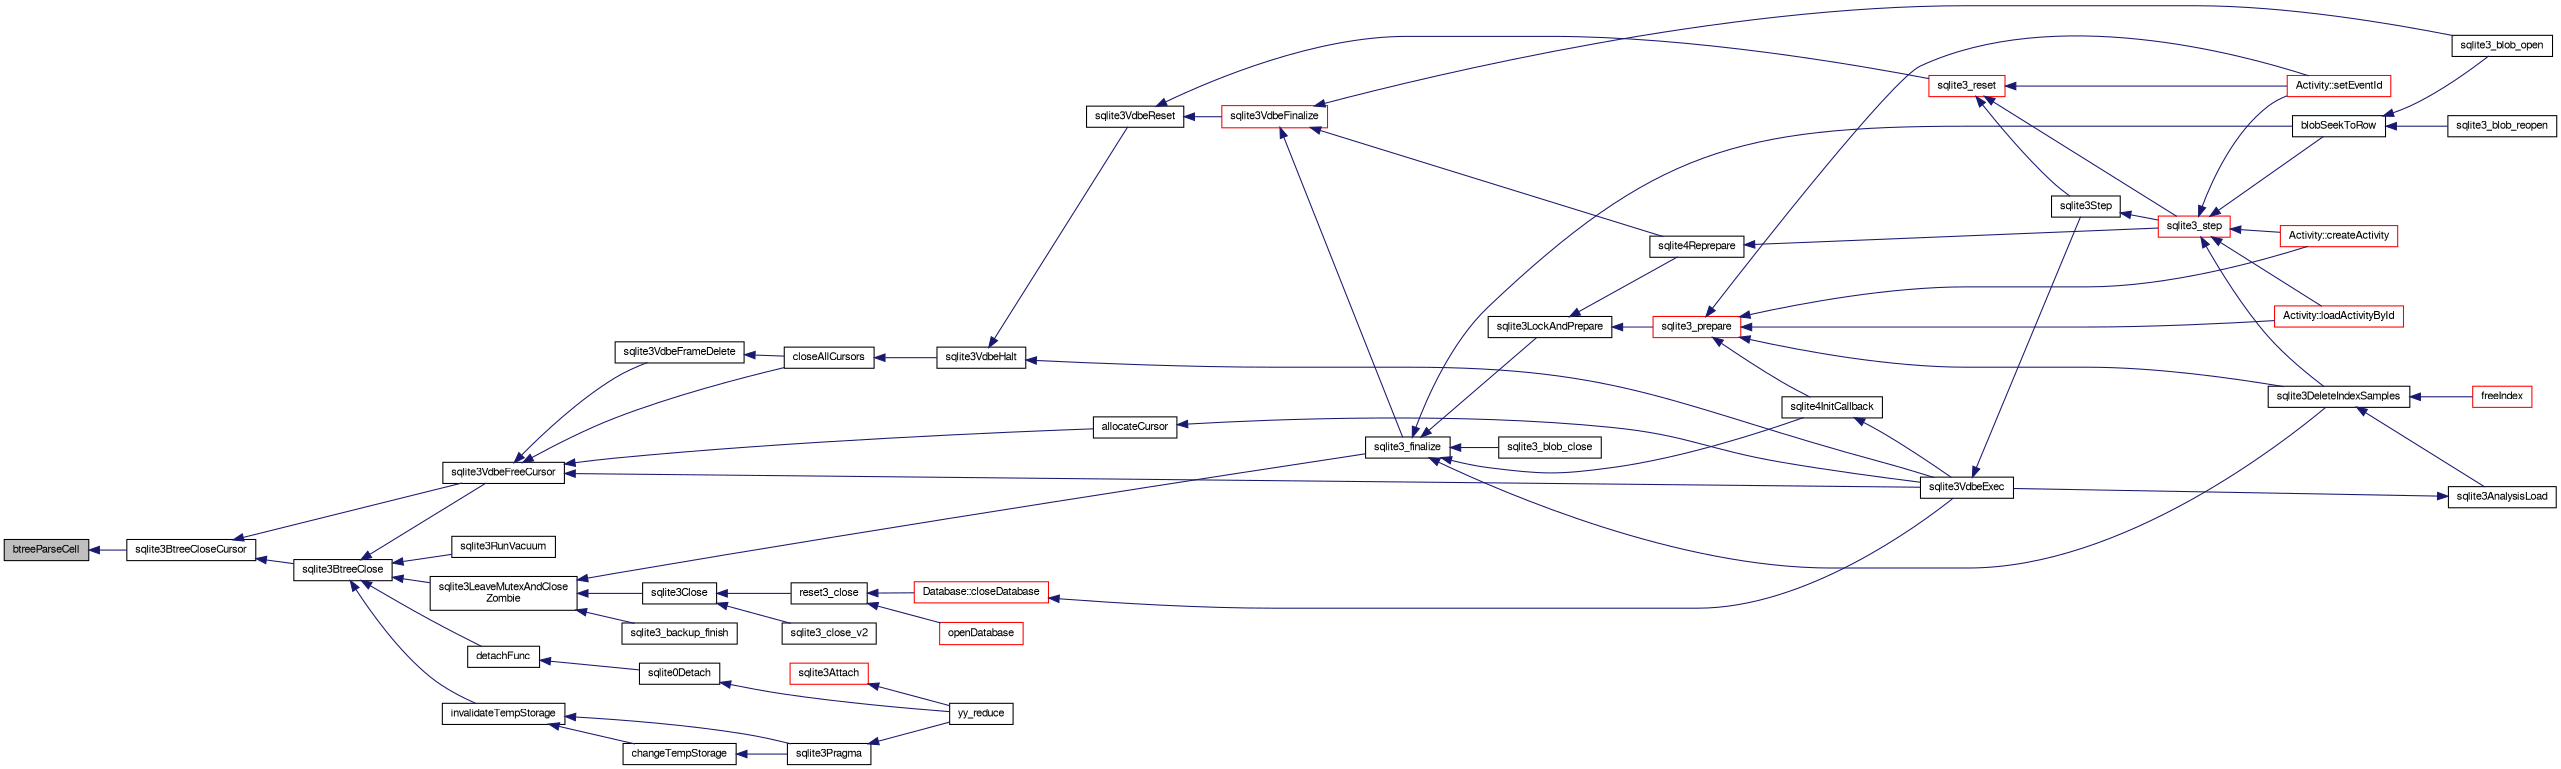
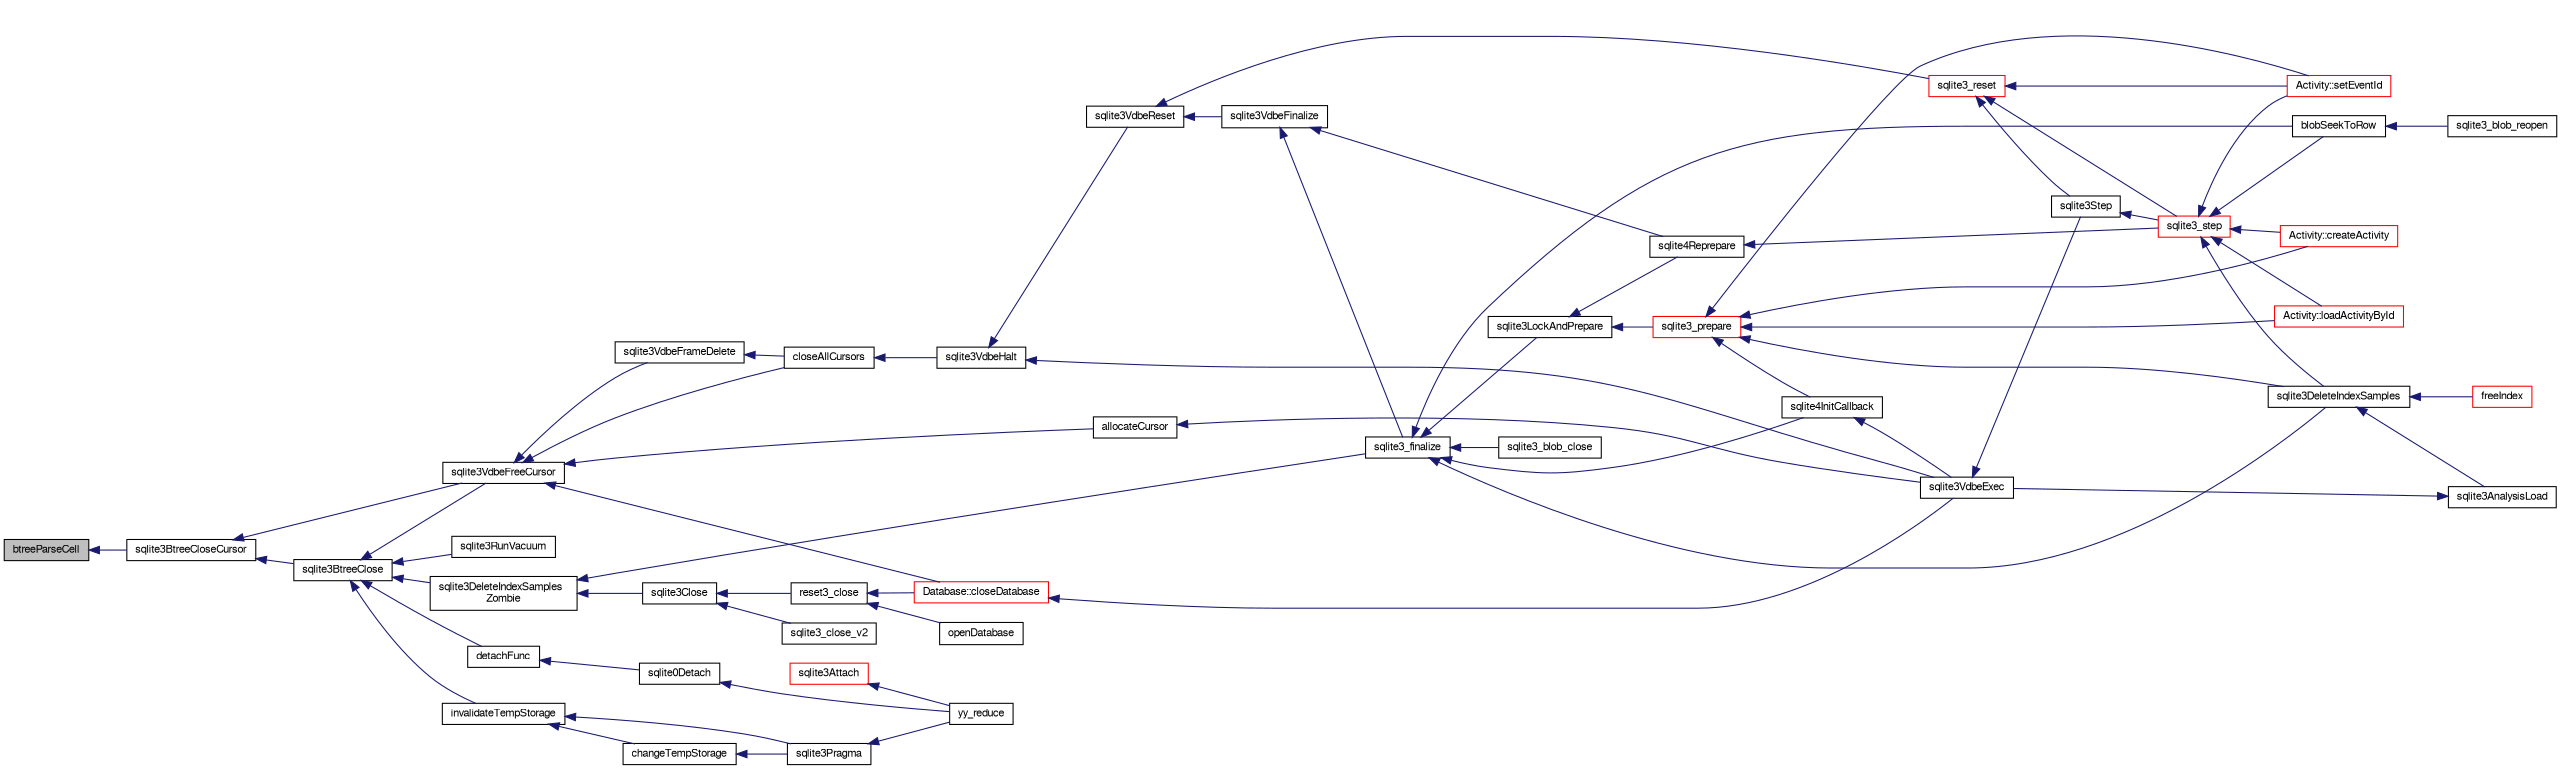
(2502, 46) -> none
(1275, 117) -> (1275, 117)
(1248, 480) -> (748, 534)
(504, 593) -> (504, 593)
(680, 634) -> none
(981, 634) -> (981, 634)
